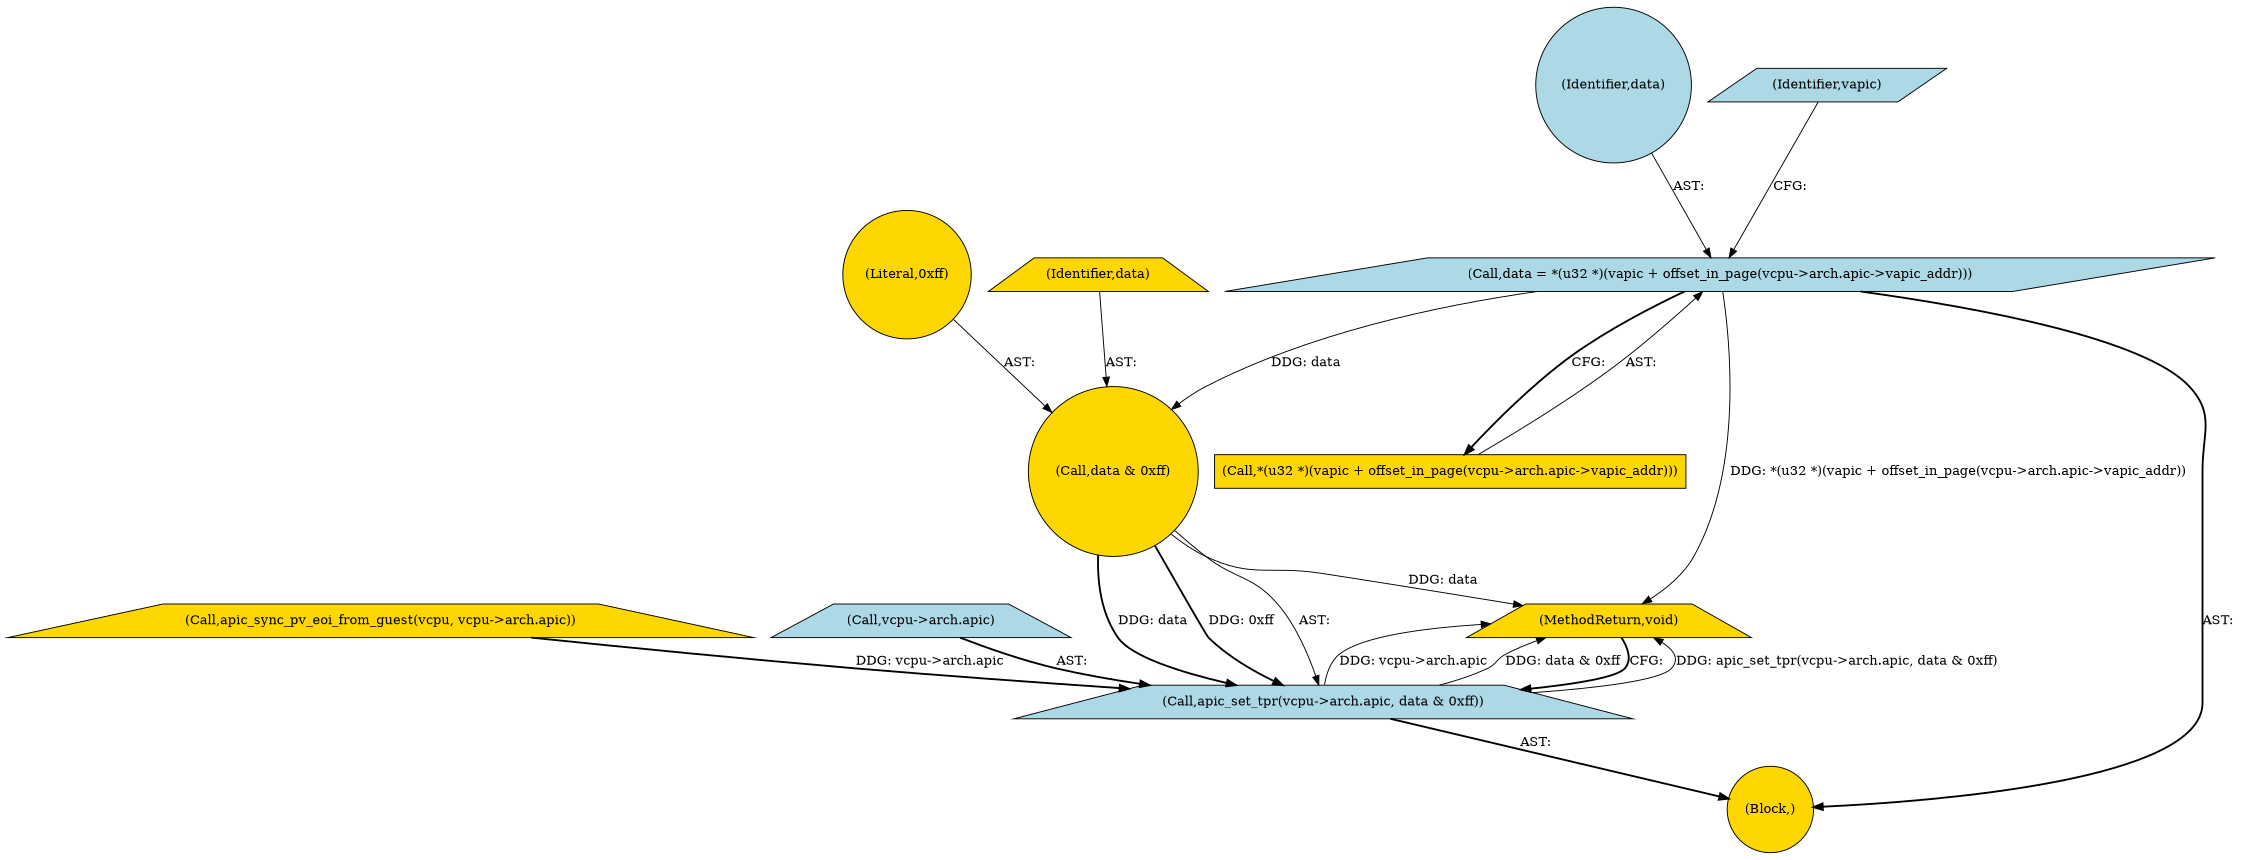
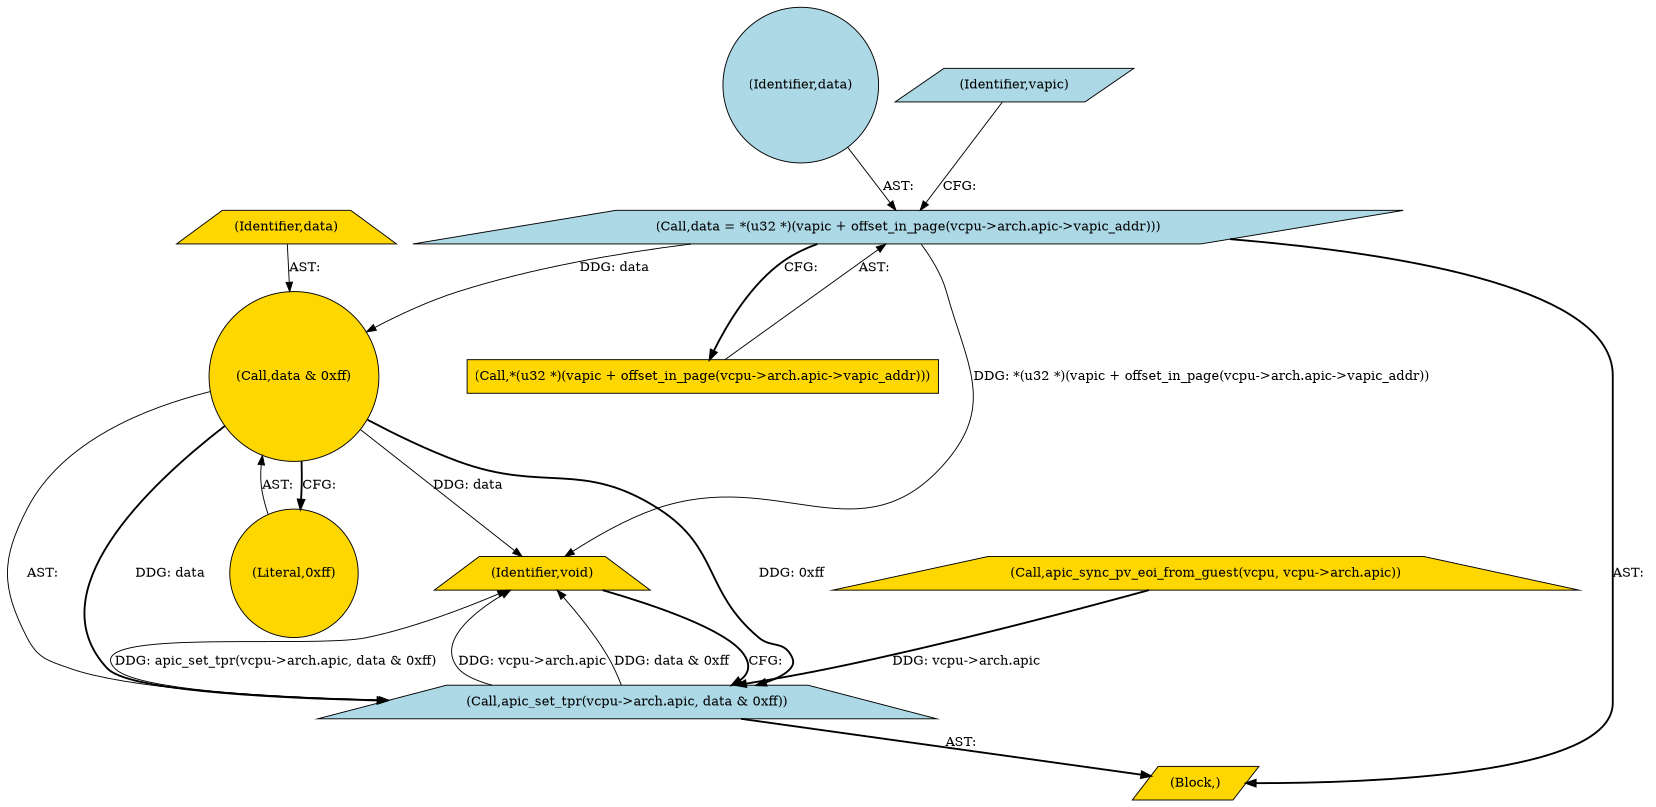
none -> (302, 480)
(921, 621) -> none
(1609, 621) -> (542, 573)
(1770, 809) -> (1196, 783)
